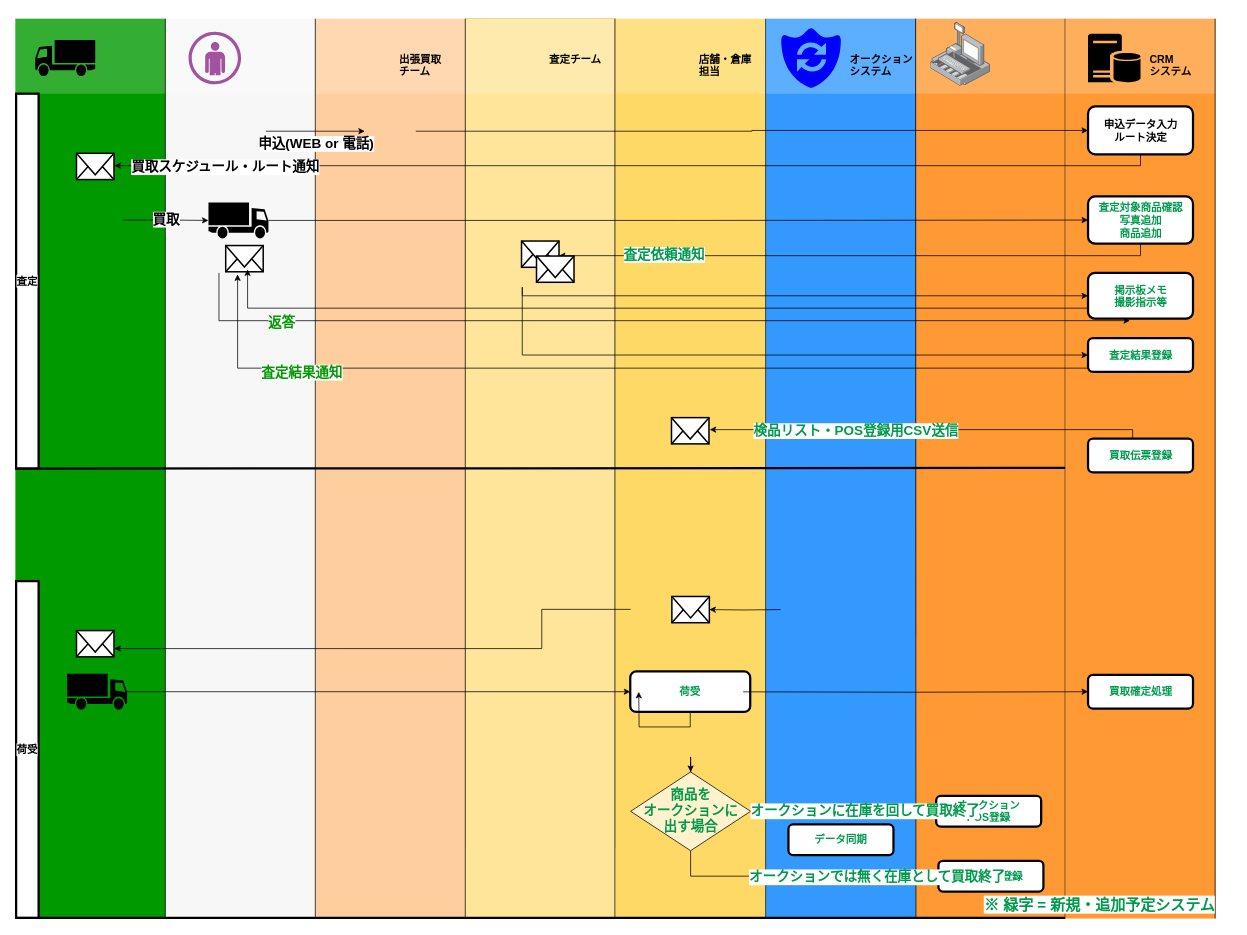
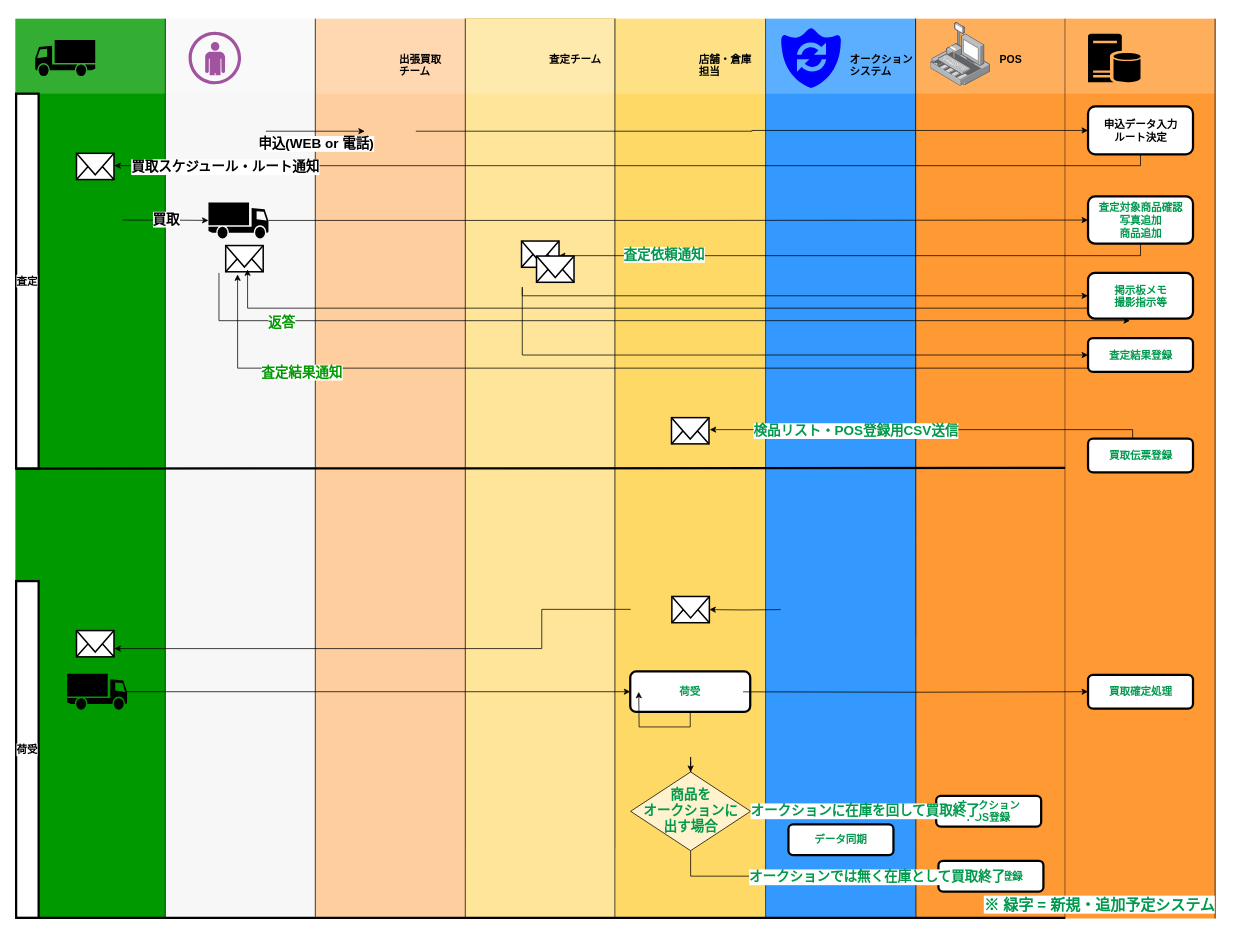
none -> (1017, 58)
(1175, 65) -> none
